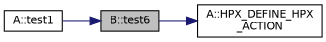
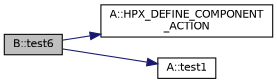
(76, 21) -> (105, 56)
(260, 21) -> (187, 21)
